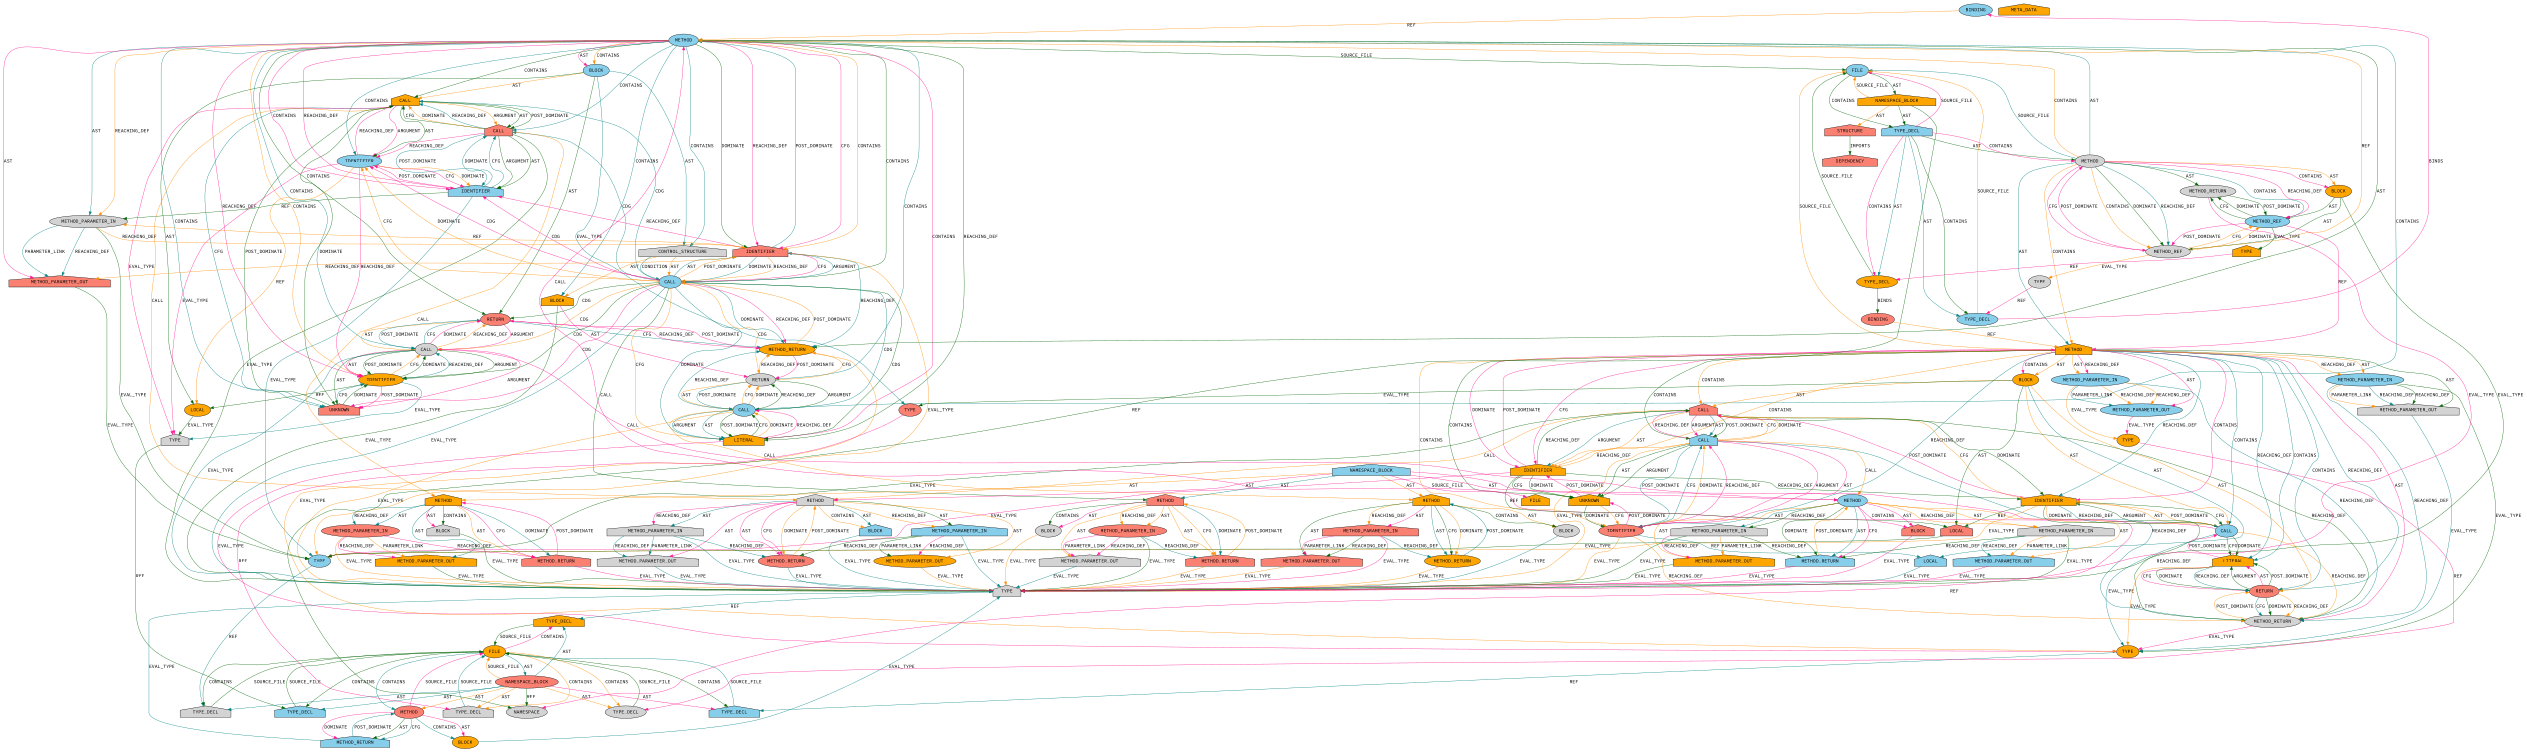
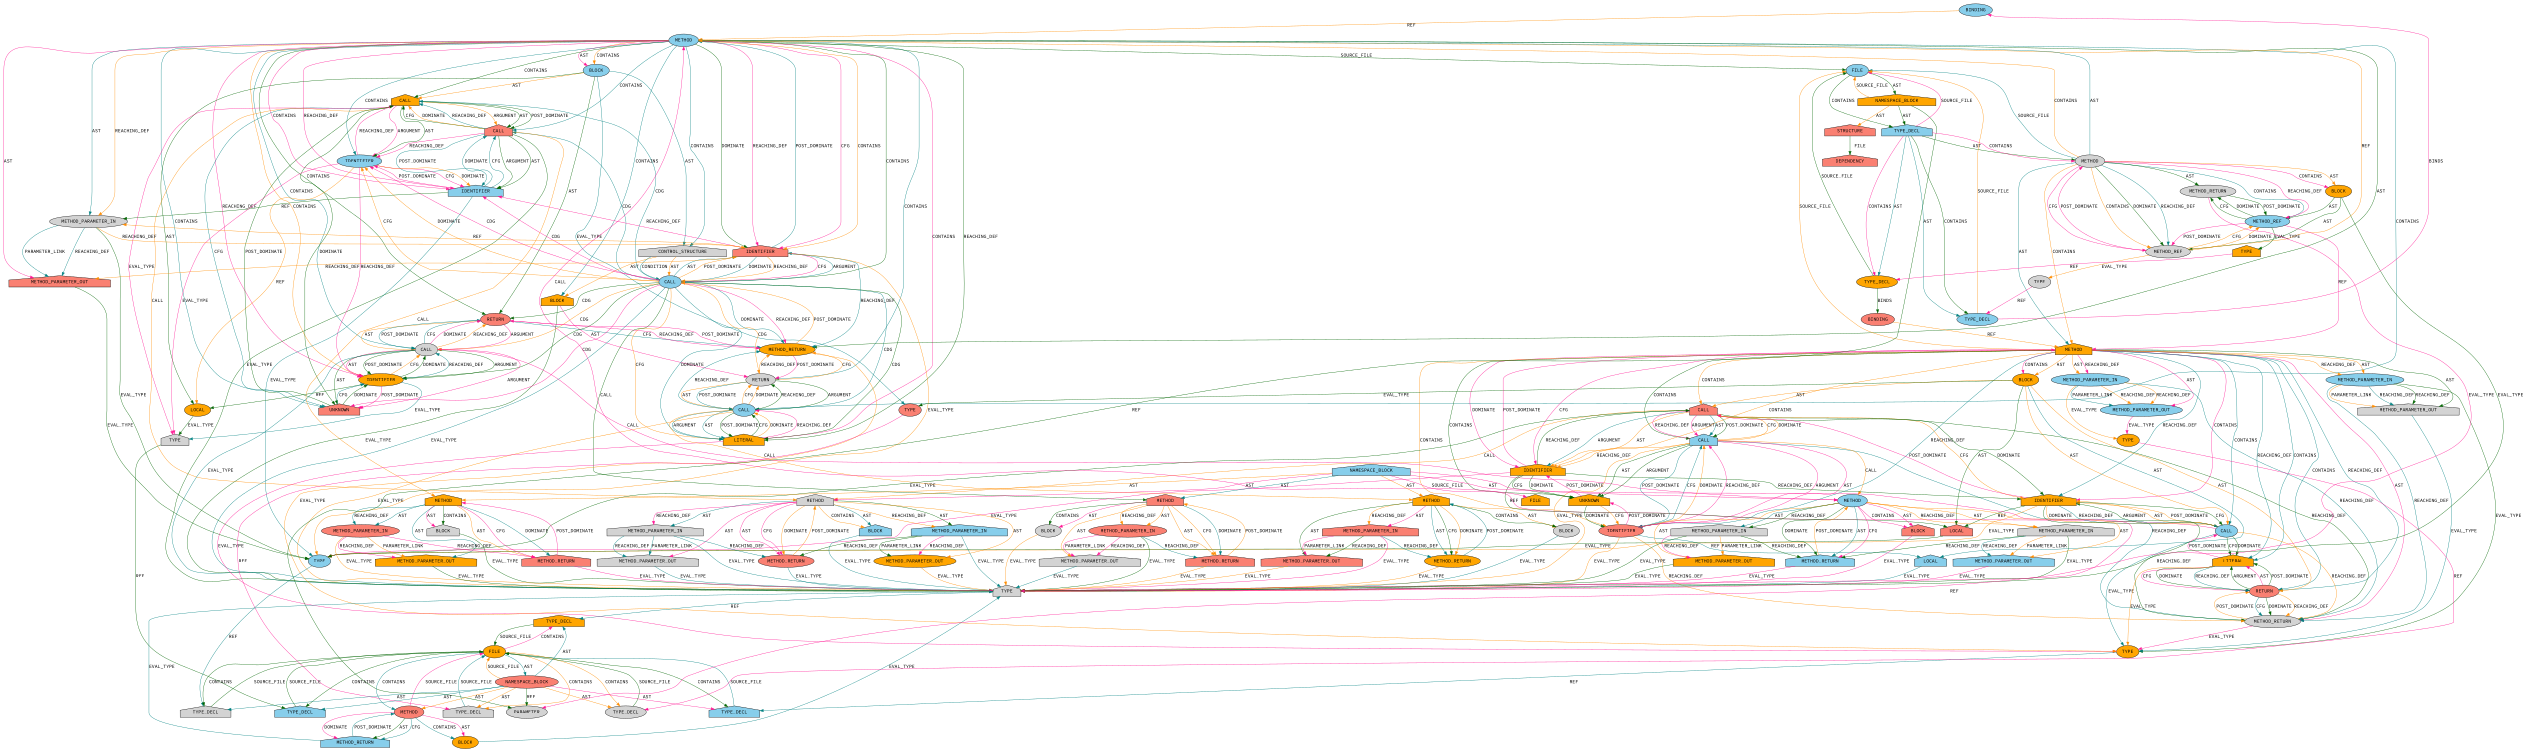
(2024, 10) -> none
(1860, 146) -> (1860, 146)
(527, 712) -> (527, 712)
